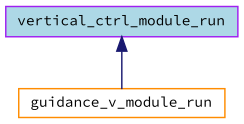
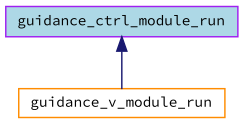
(122, 22) -> (122, 22)
